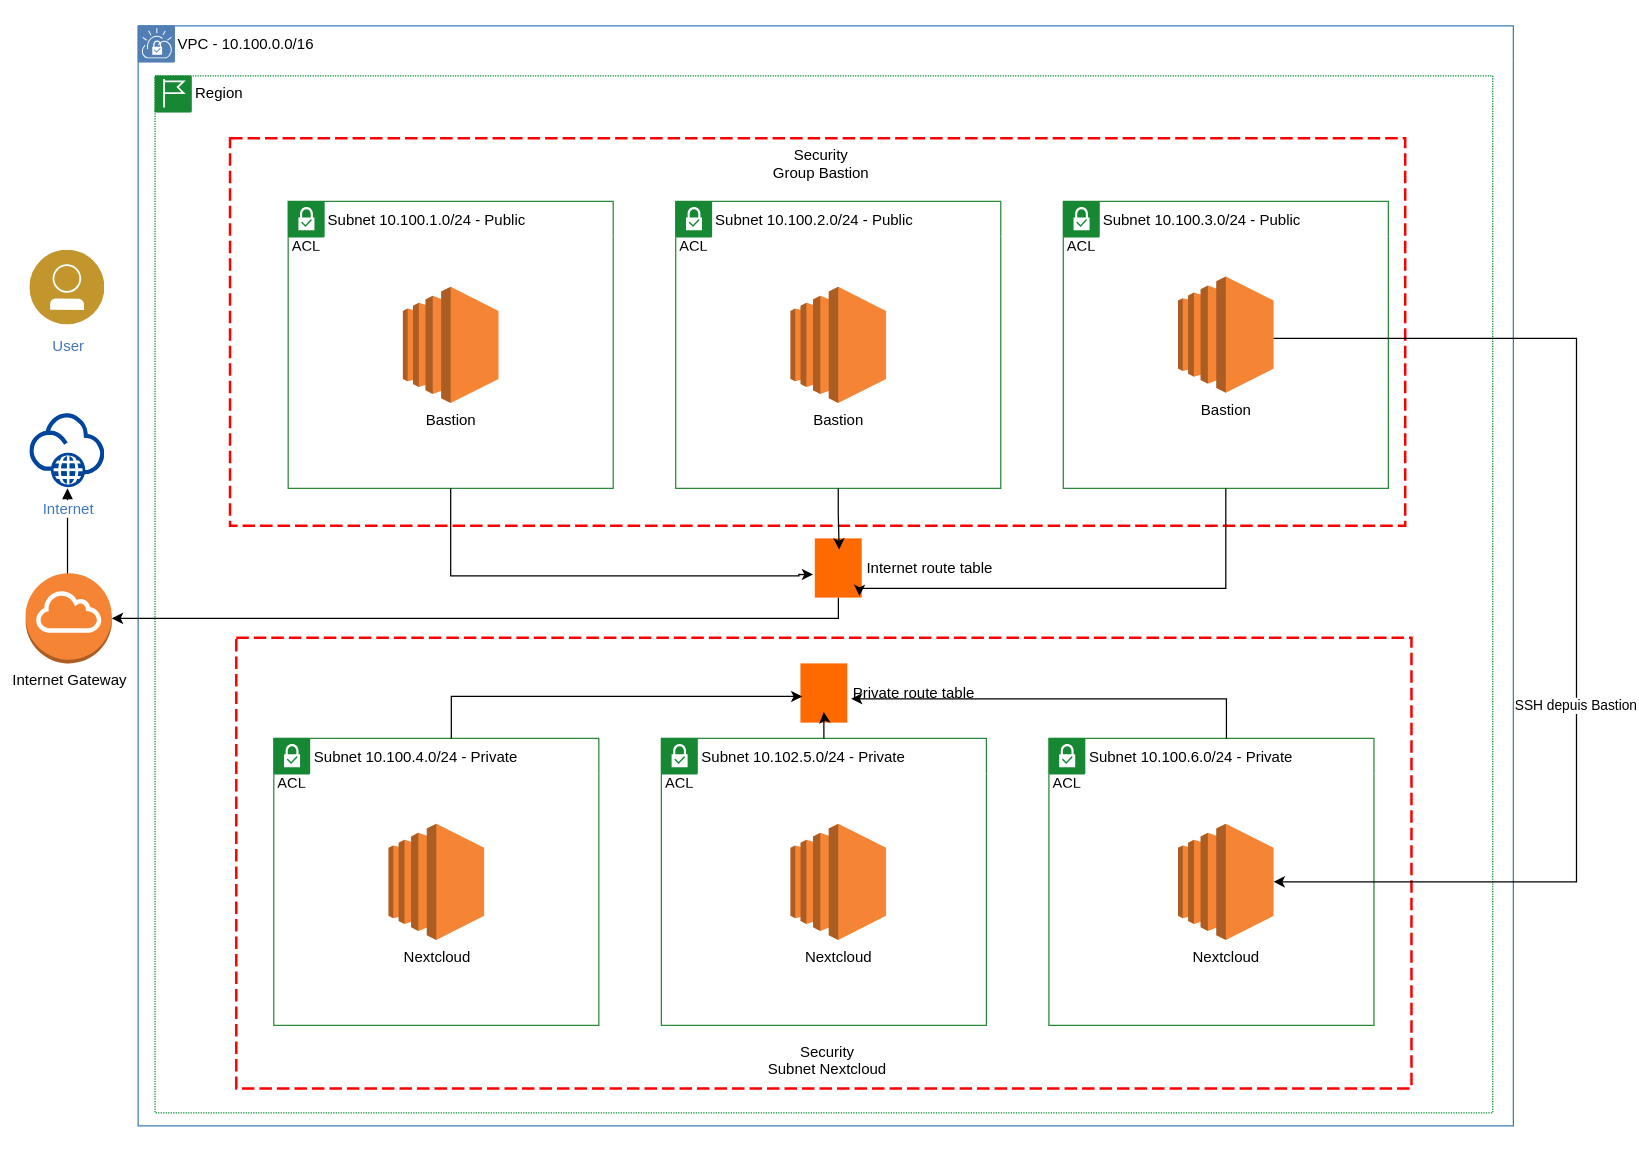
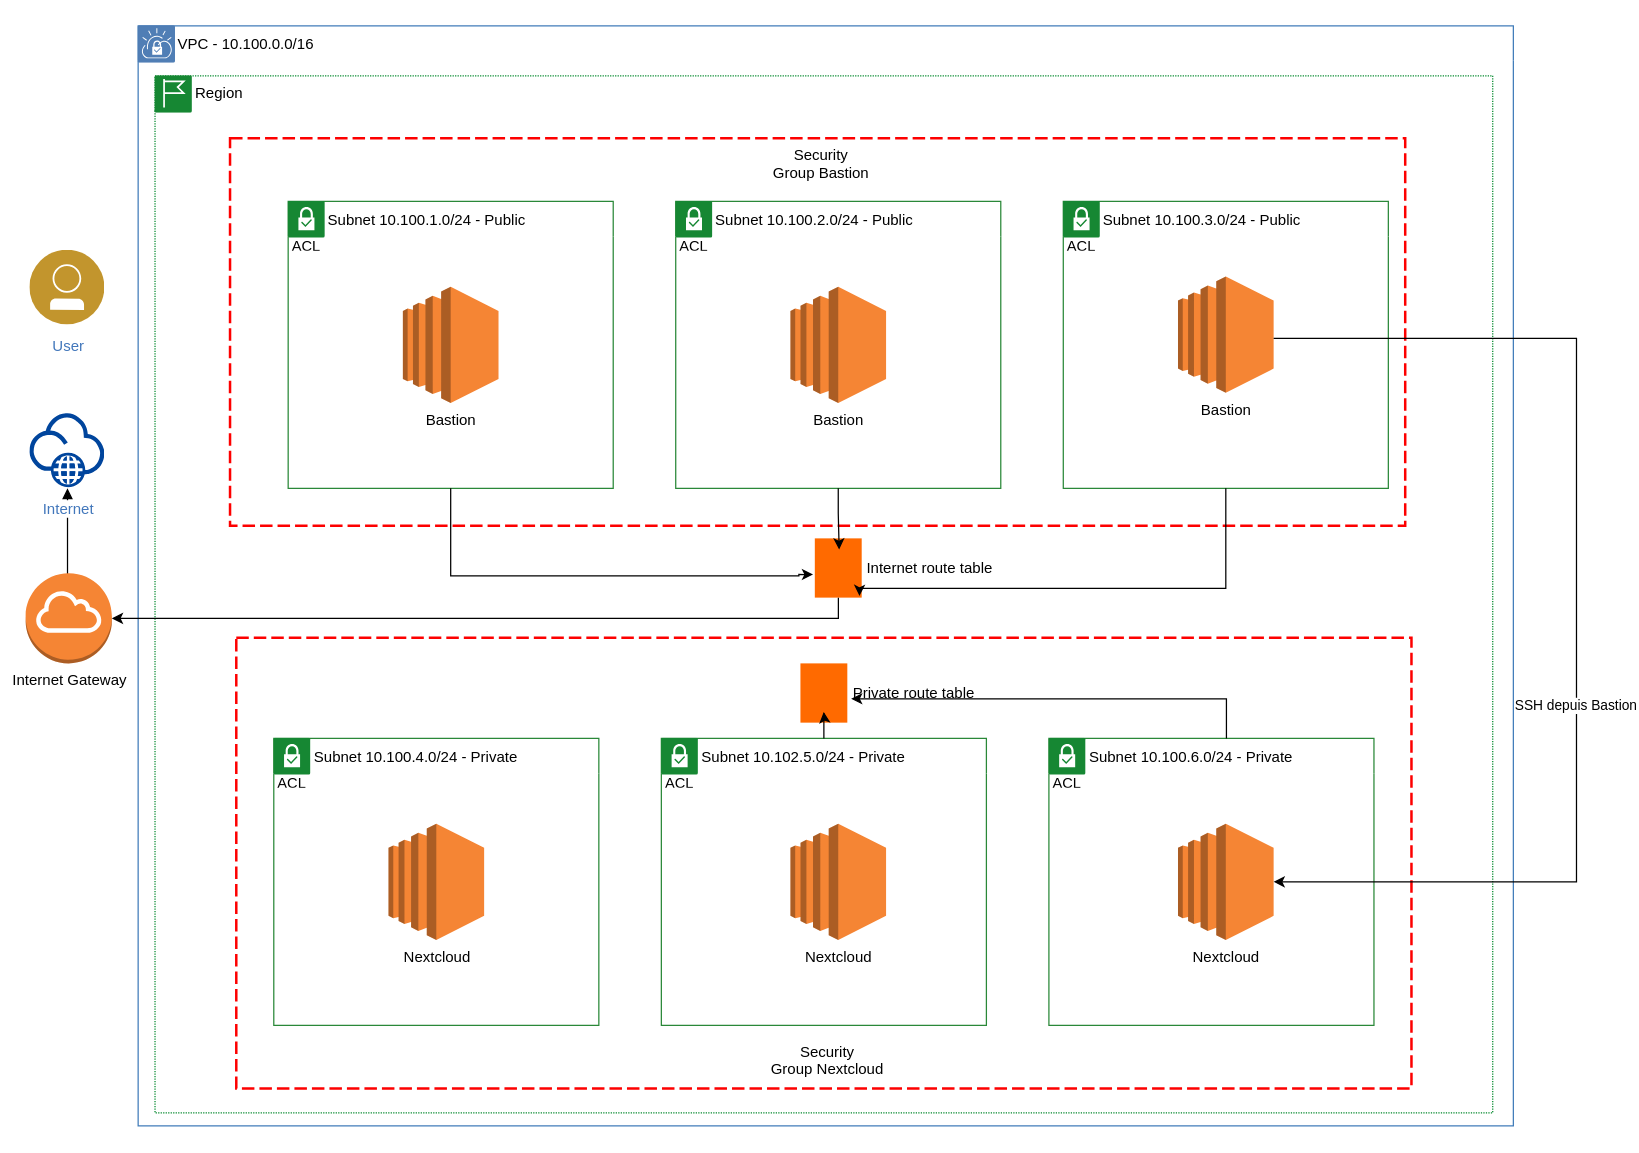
(828, 665) -> (828, 665)
(603, 696) -> none
